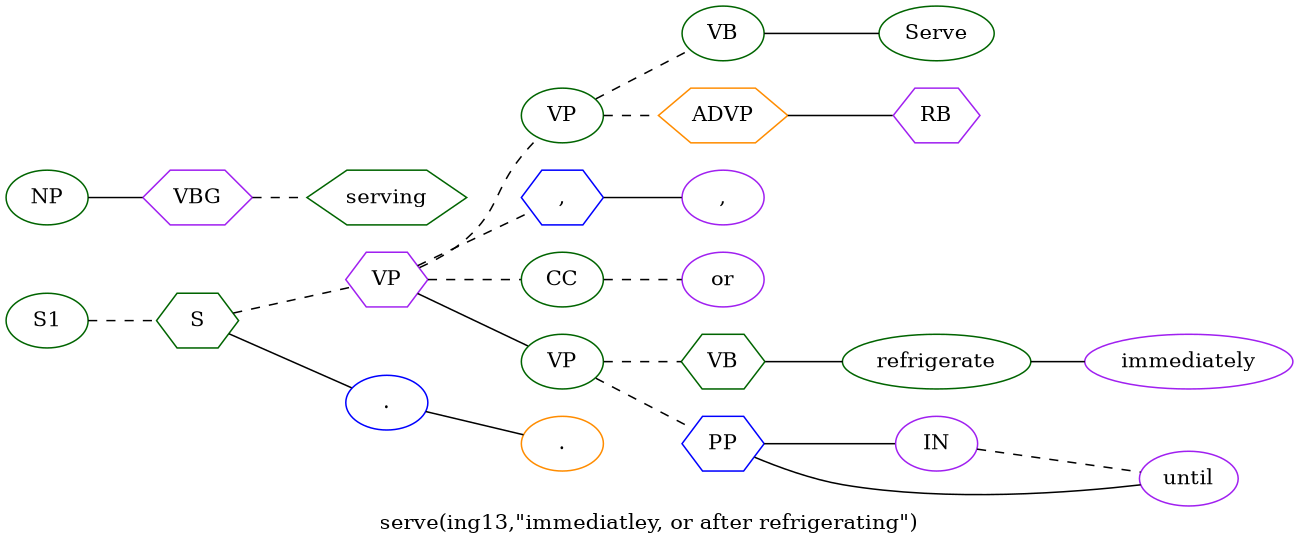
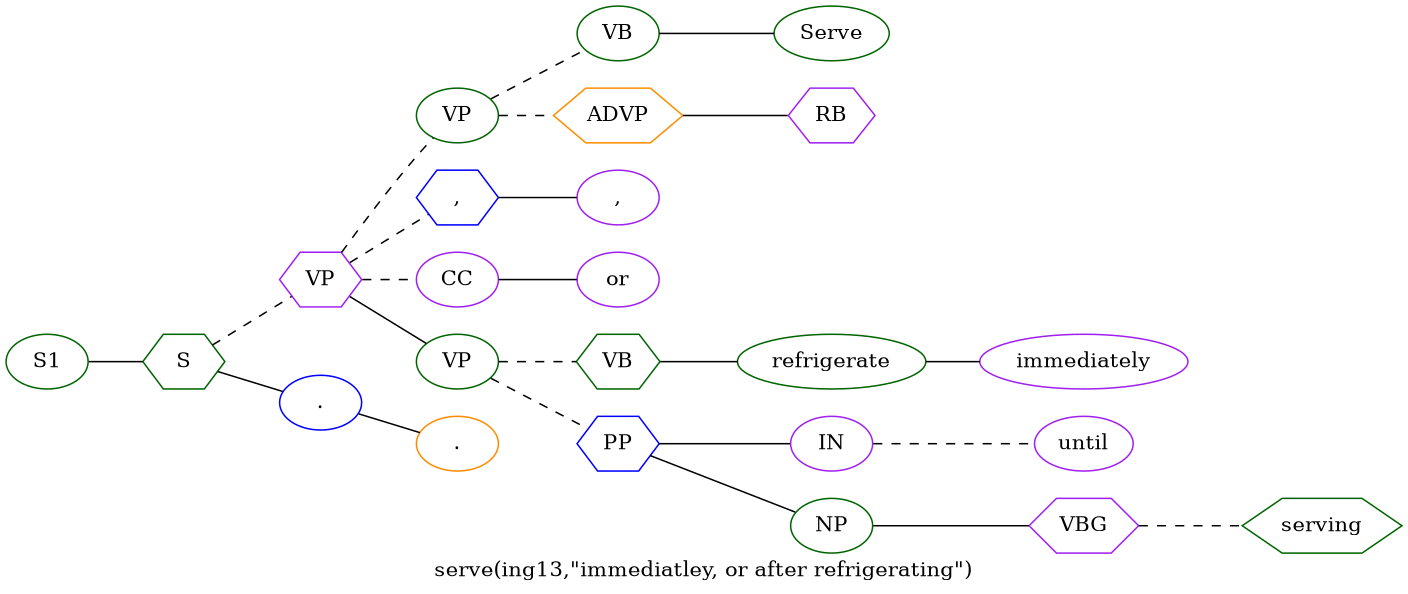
(562, 280) -> (457, 280)
(643, 280) -> (538, 280)
(122, 321) -> (116, 362)
(945, 494) -> (723, 484)
